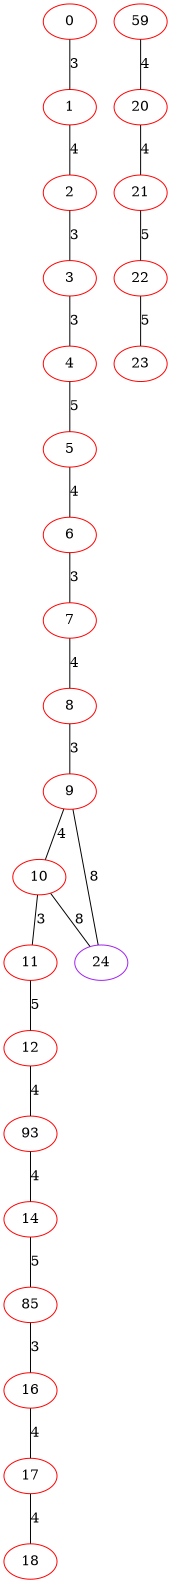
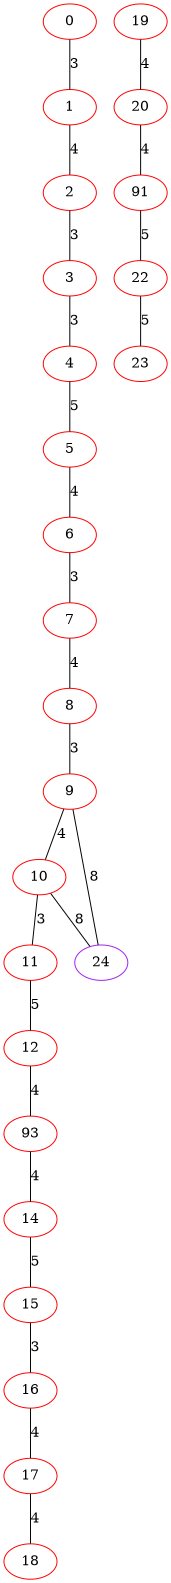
(141, 22) -> (141, 22)
(141, 193) -> (141, 193)
(30, 1305) -> (30, 1305)
